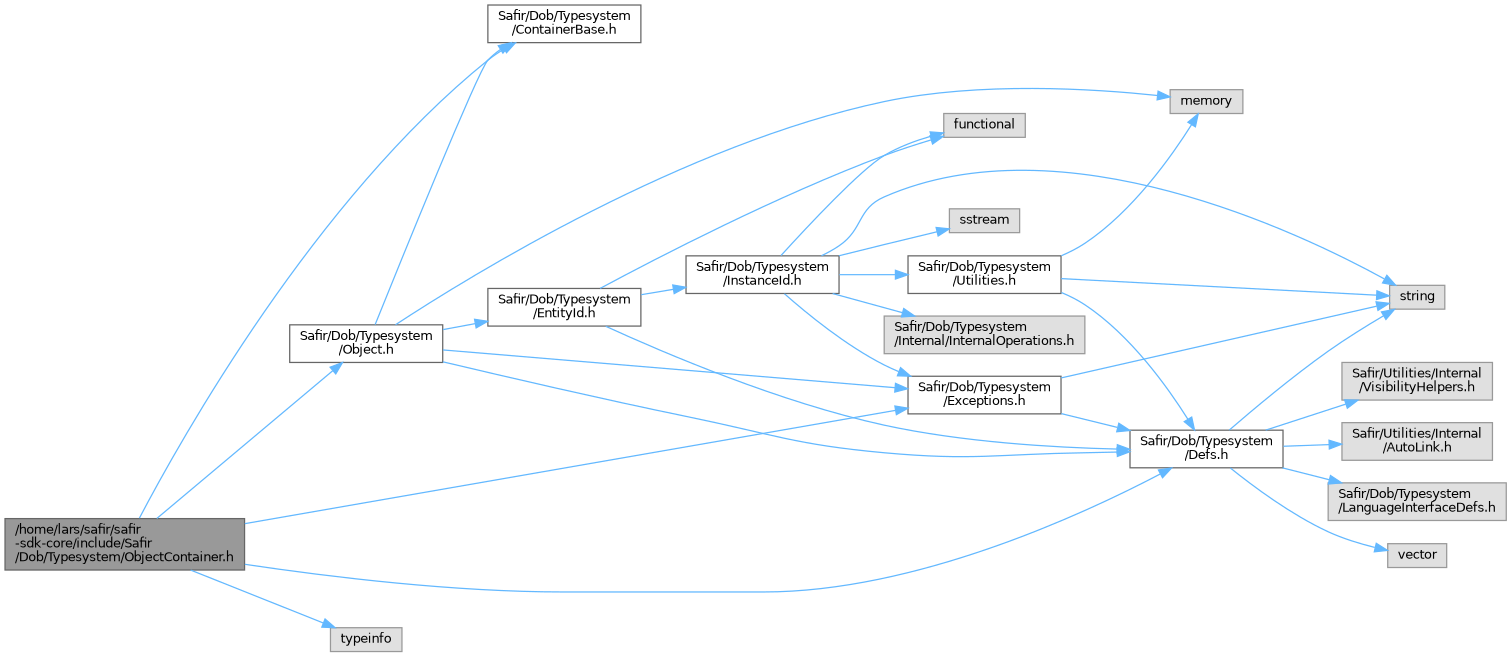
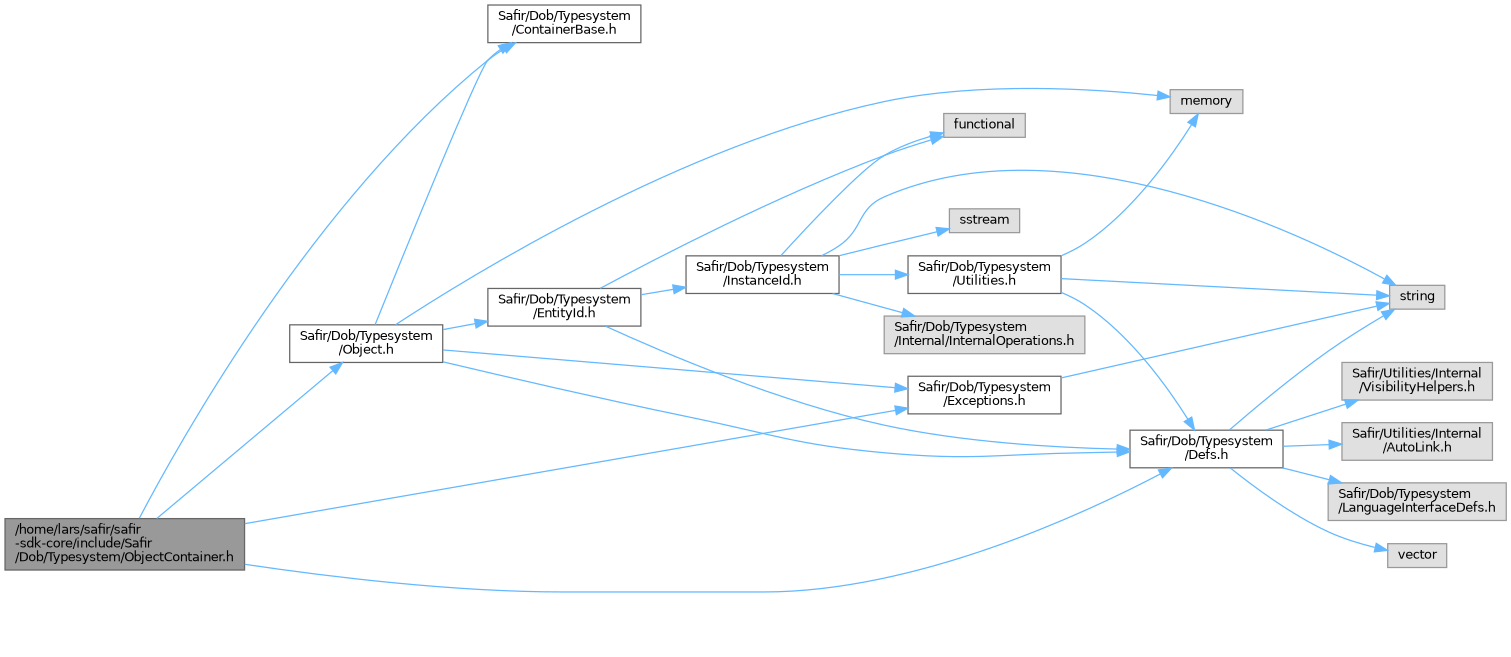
(839, 337) -> none
(1089, 420) -> none
(366, 640) -> none
